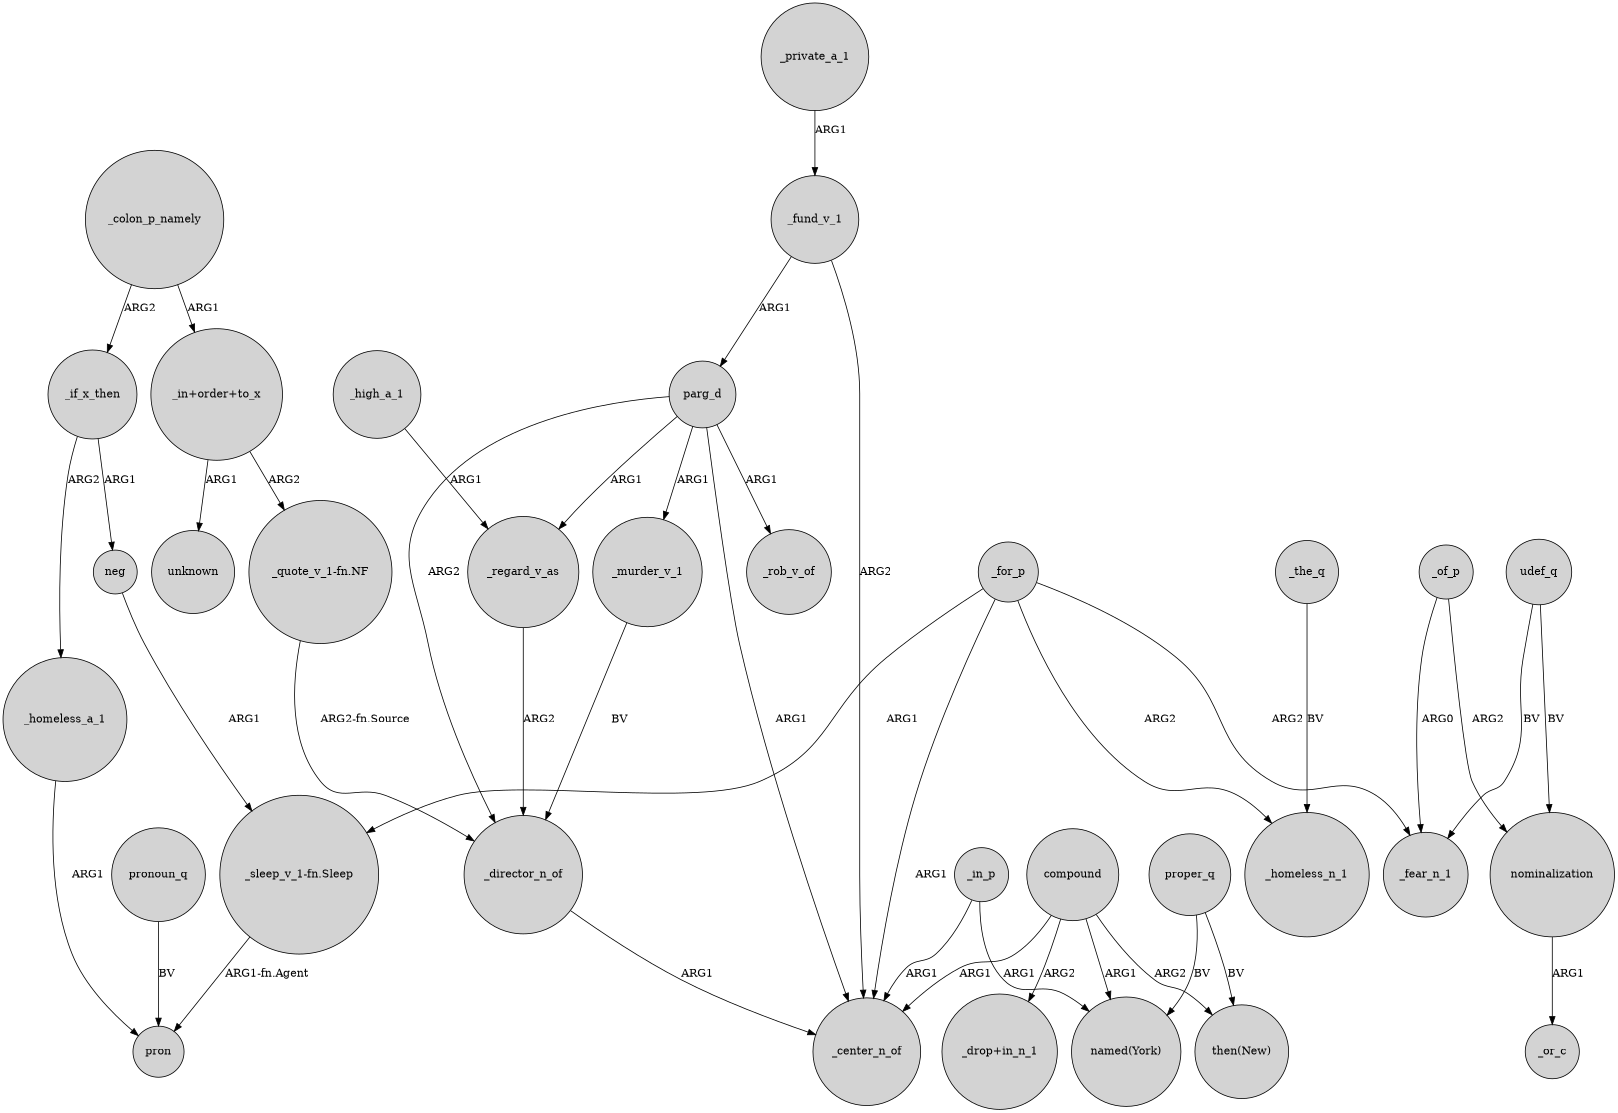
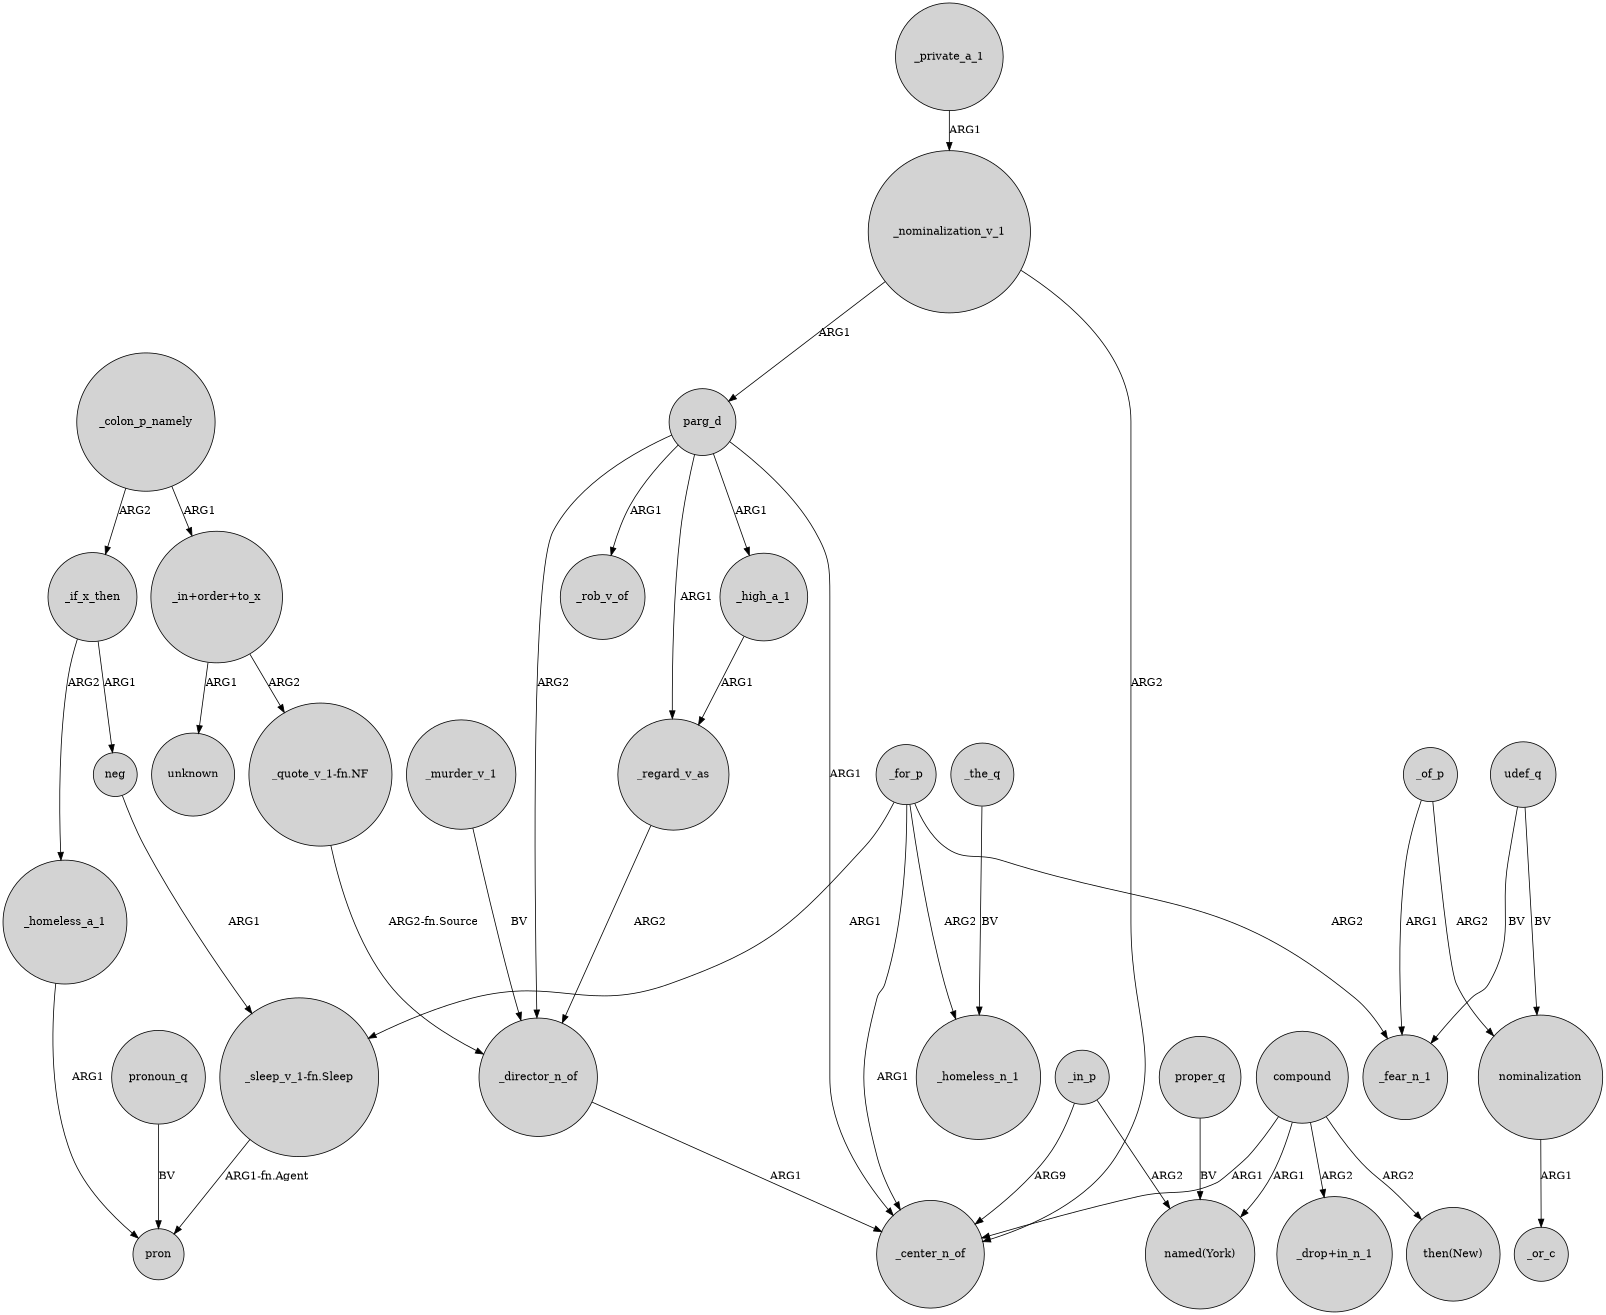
(815, 219) -> (949, 232)
(679, 469) -> (730, 501)
(1438, 720) -> (1422, 922)
(1220, 954) -> none
(922, 974) -> (1050, 1177)
(1020, 974) -> (1167, 1177)
